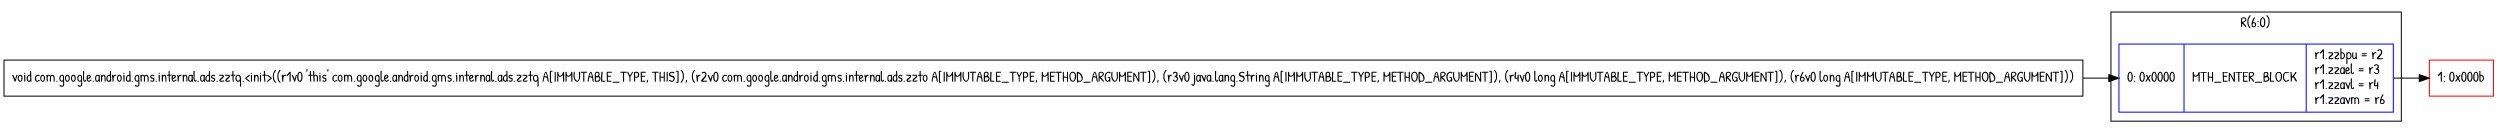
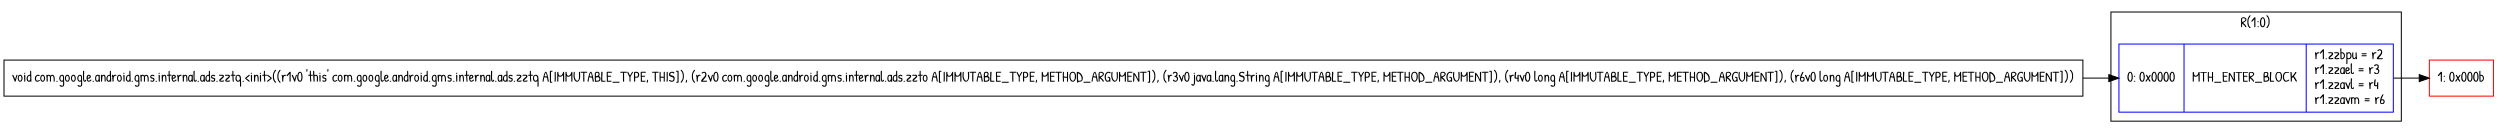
(2256, 24) -> (2256, 24)
